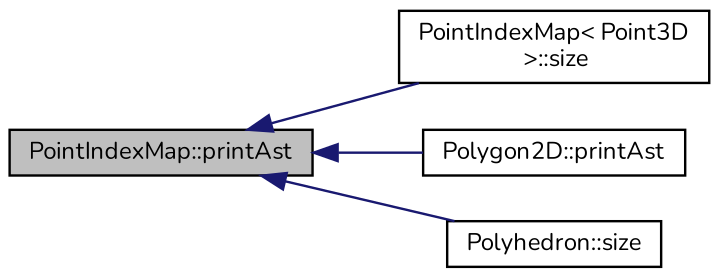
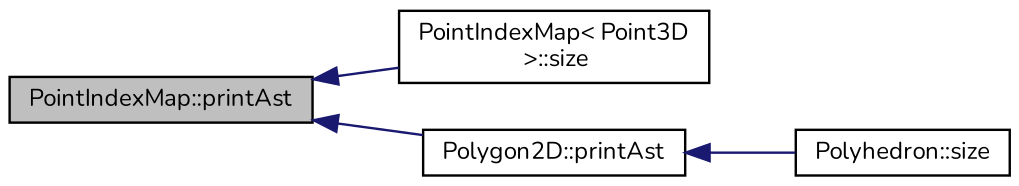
(370, 201) -> (752, 153)
